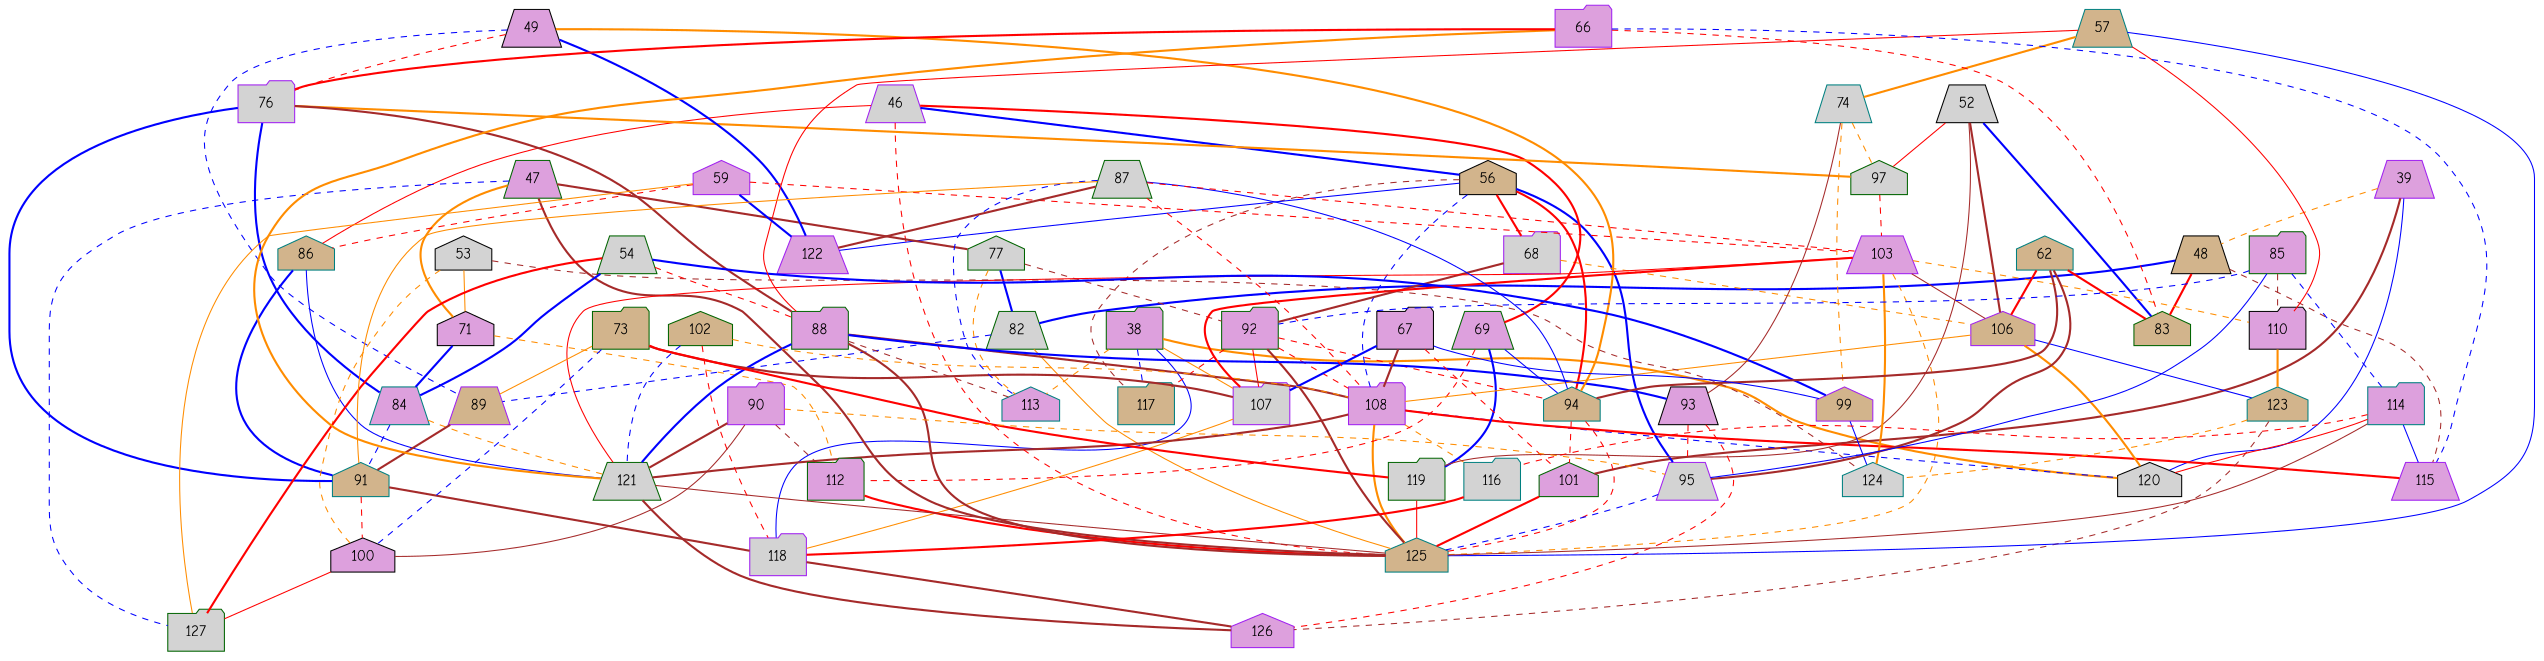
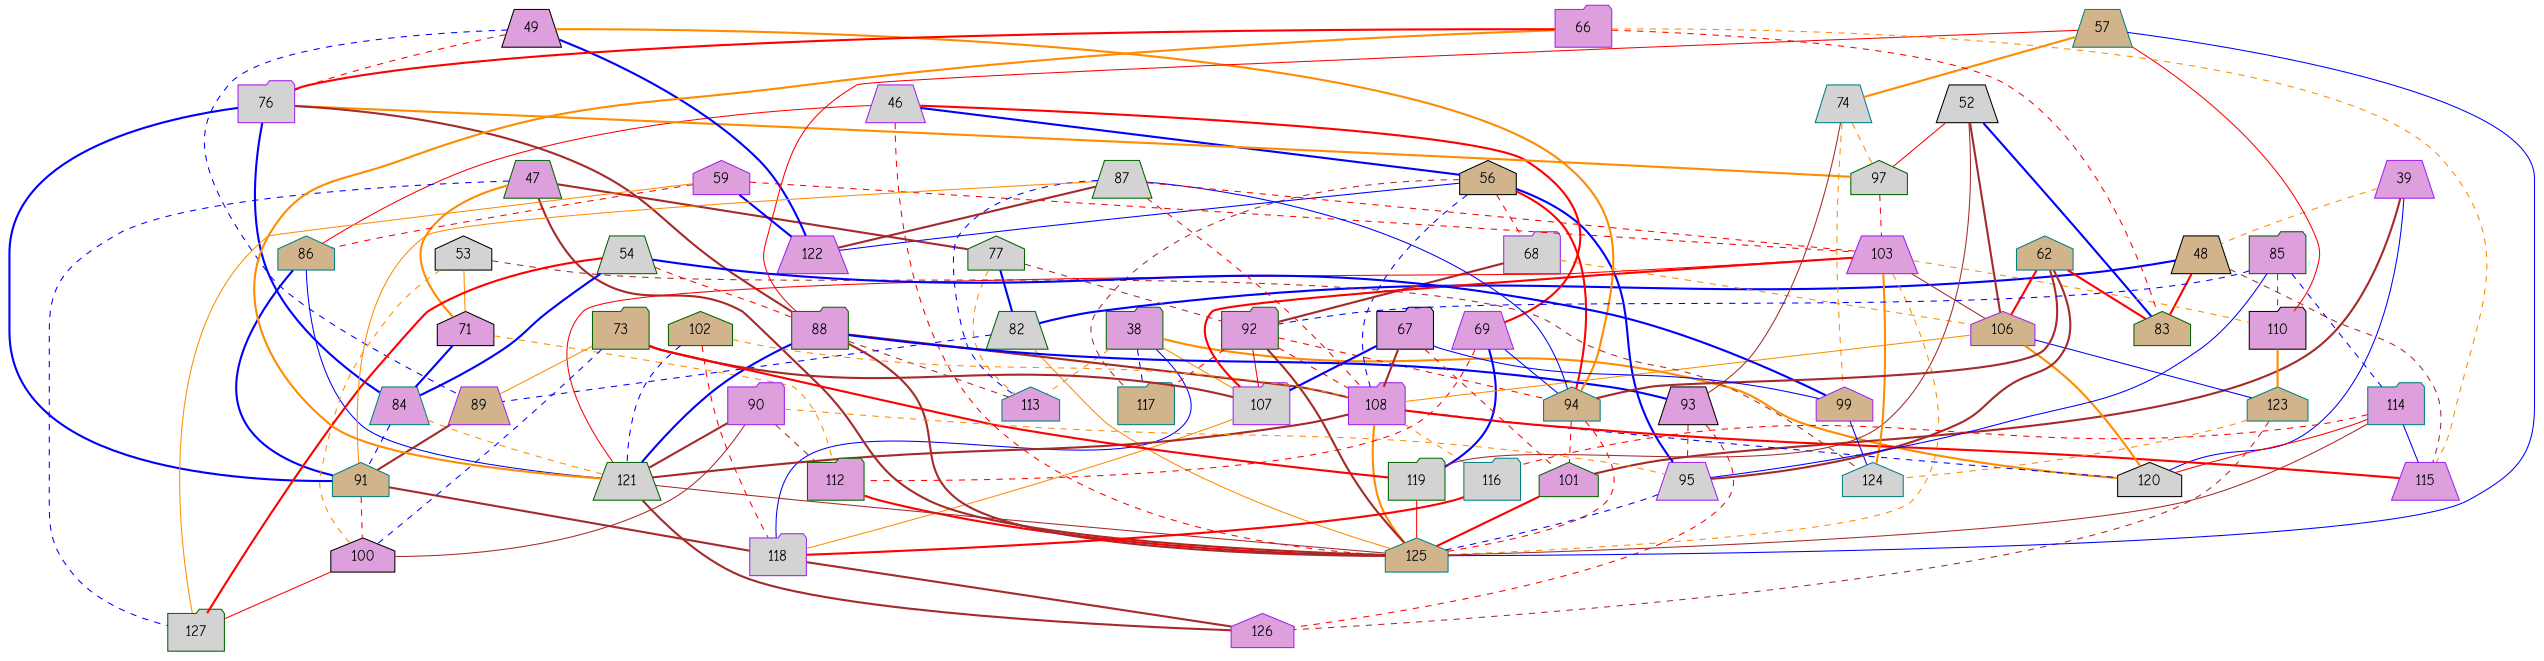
(2197, 68) -> (2197, 68)
(1506, 210) -> (1506, 210)
(1483, 330) -> (1483, 330)
